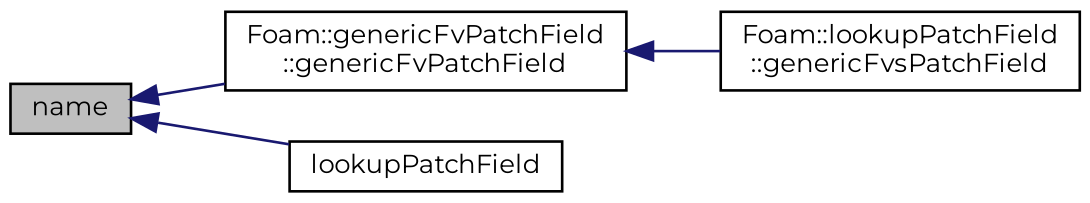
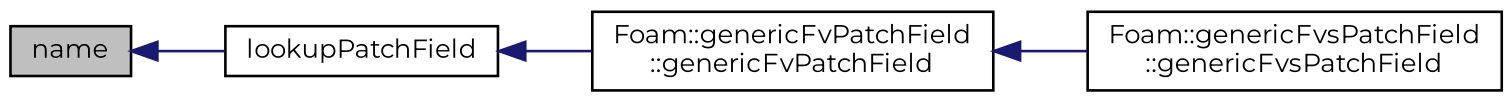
(900, 51) -> (1295, 51)
(191, 89) -> (559, 51)
